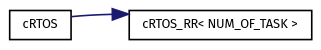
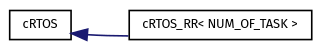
(92, 15) -> (108, 36)
